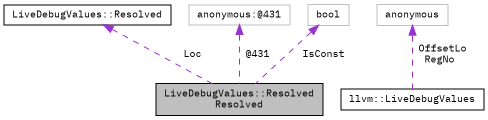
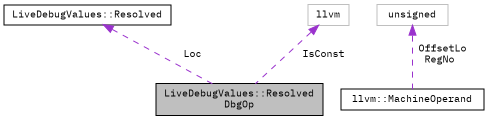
(240, 15) -> none
(328, 15) -> (328, 15)
(412, 15) -> (412, 15)
(240, 100) -> (240, 100)
(412, 100) -> (412, 100)
